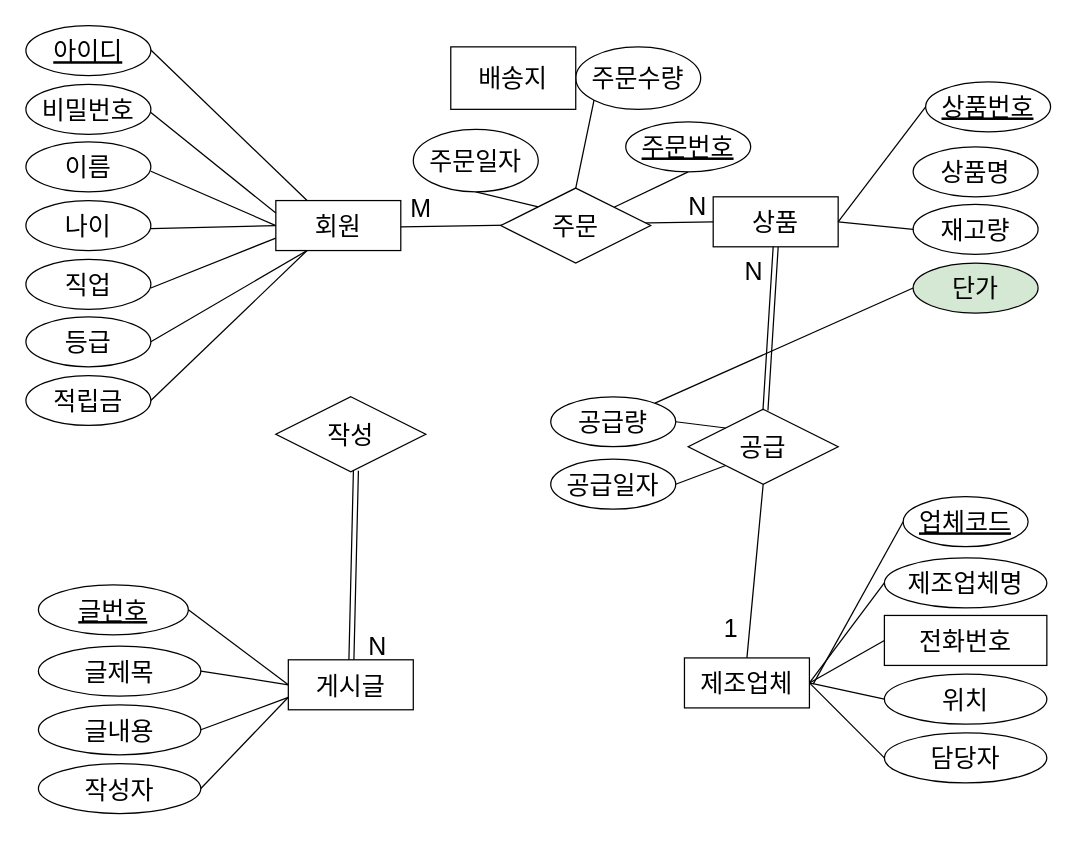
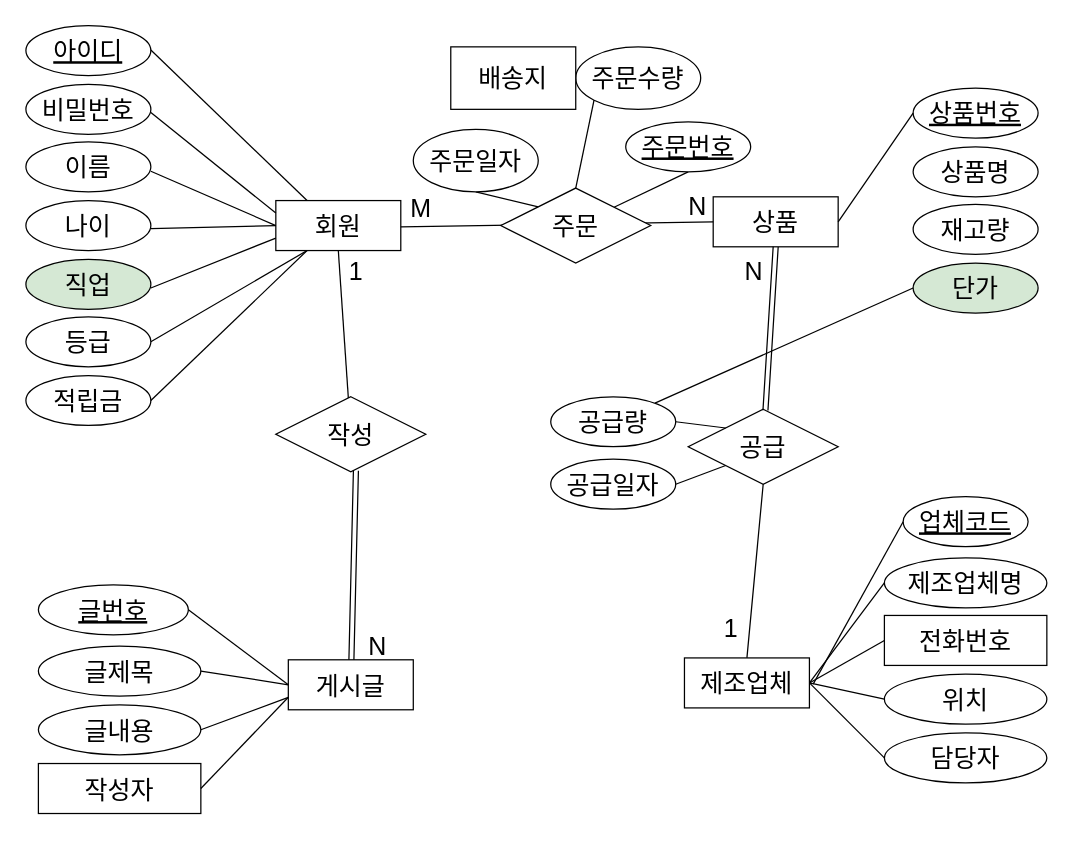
(988, 107) -> (976, 113)
(876, 226) -> none
(88, 284) -> (88, 284)
none -> (343, 324)
(119, 789) -> (119, 789)
